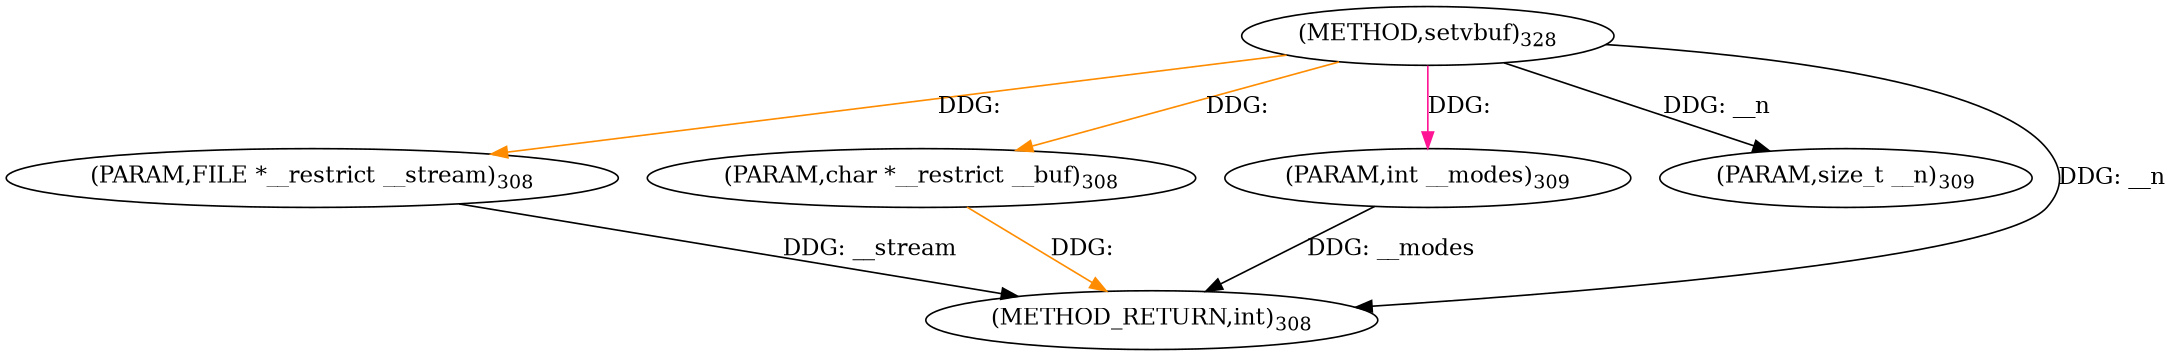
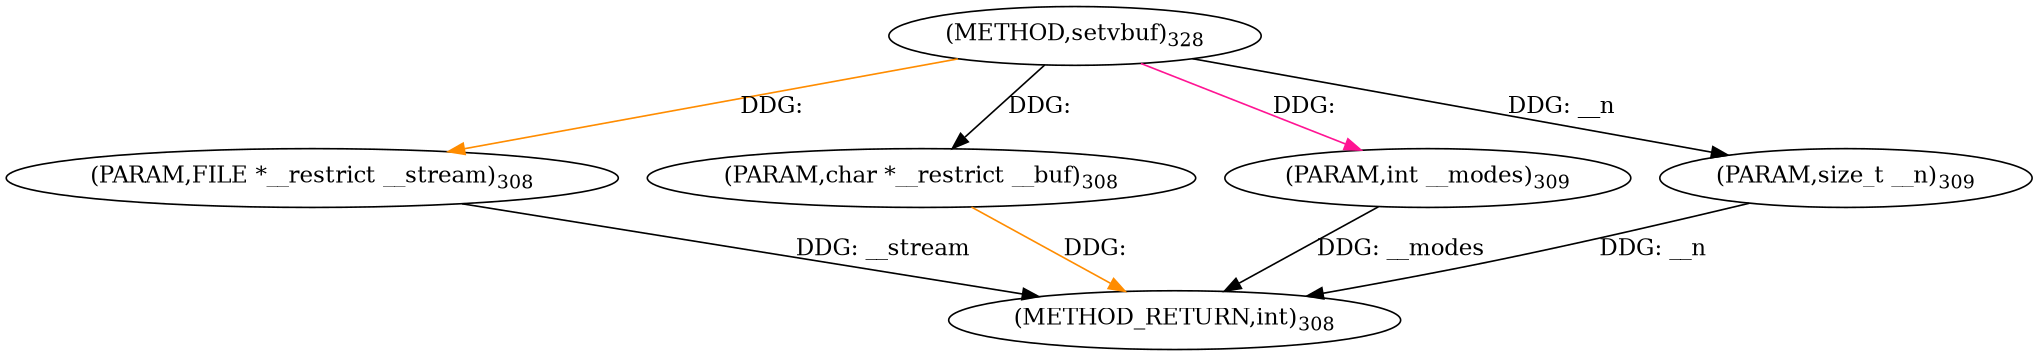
(1186, 104) -> (1005, 101)
(1973, 237) -> (1537, 252)
